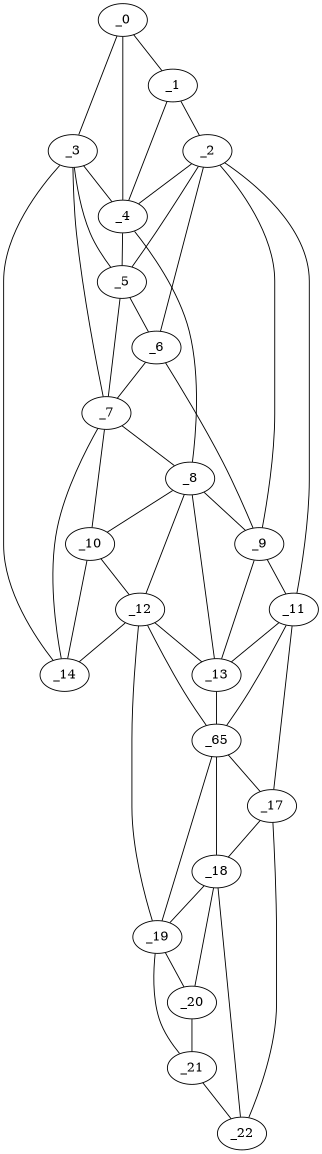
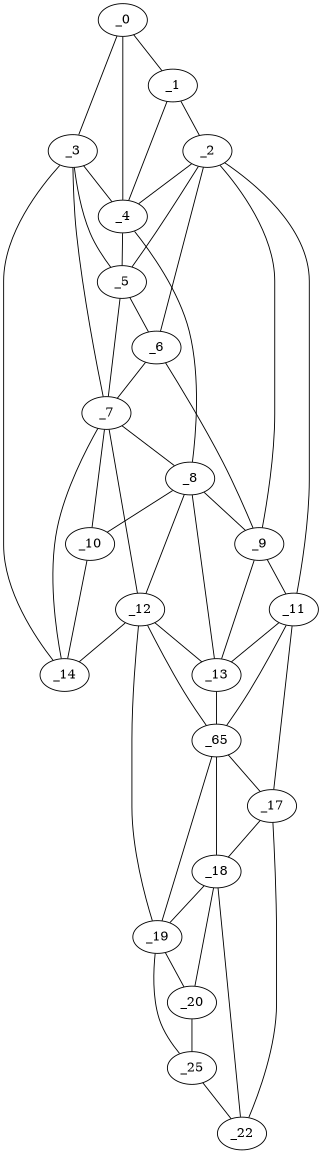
(115, 577) -> (123, 511)
(192, 1068) -> (192, 1068)
